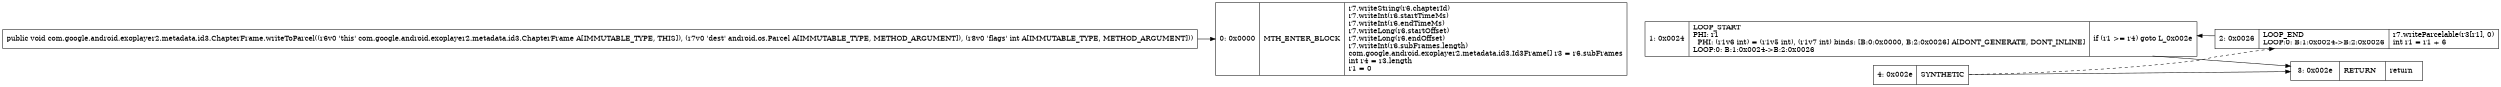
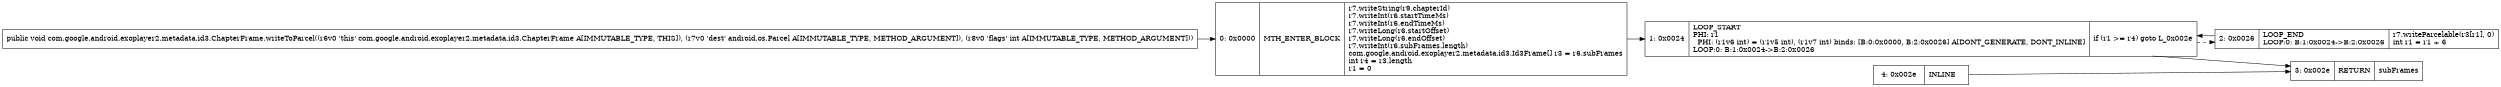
(1399, 9) -> (1399, 9)
none -> (1634, 39)
(2120, 68) -> (2203, 42)
(2401, 71) -> (2399, 71)
(1943, 75) -> (1942, 75)
